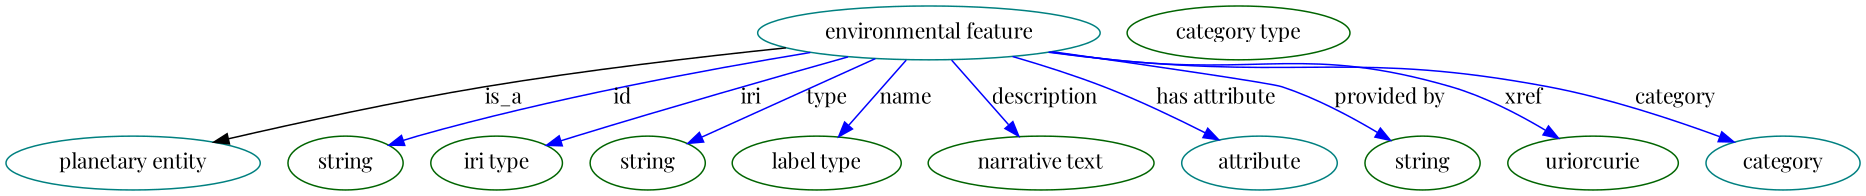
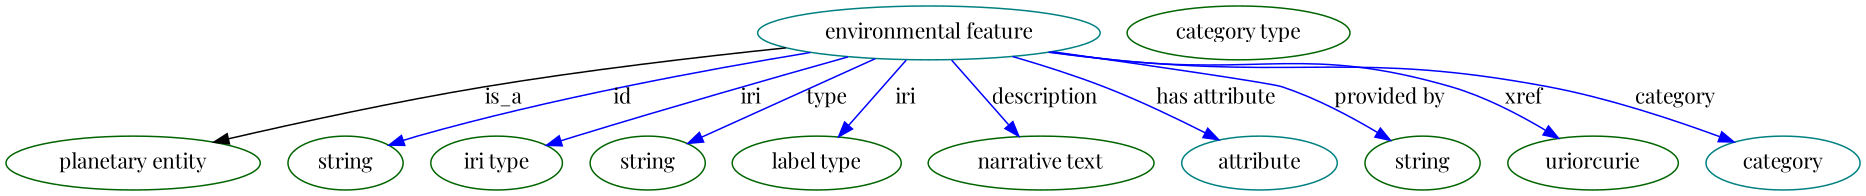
(906, 98) -> (906, 98)
(133, 163) -> (133, 163)
